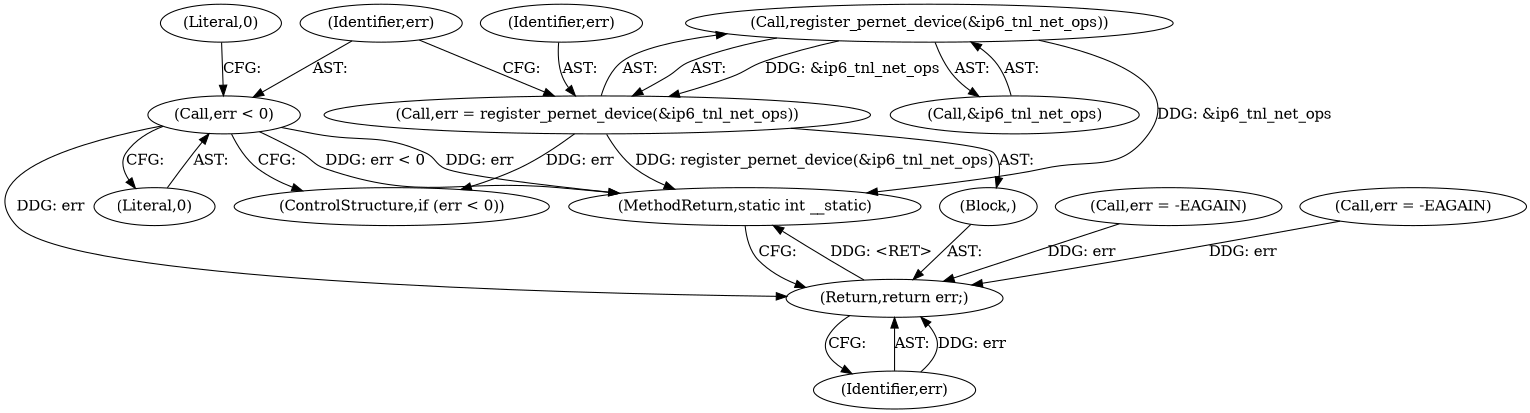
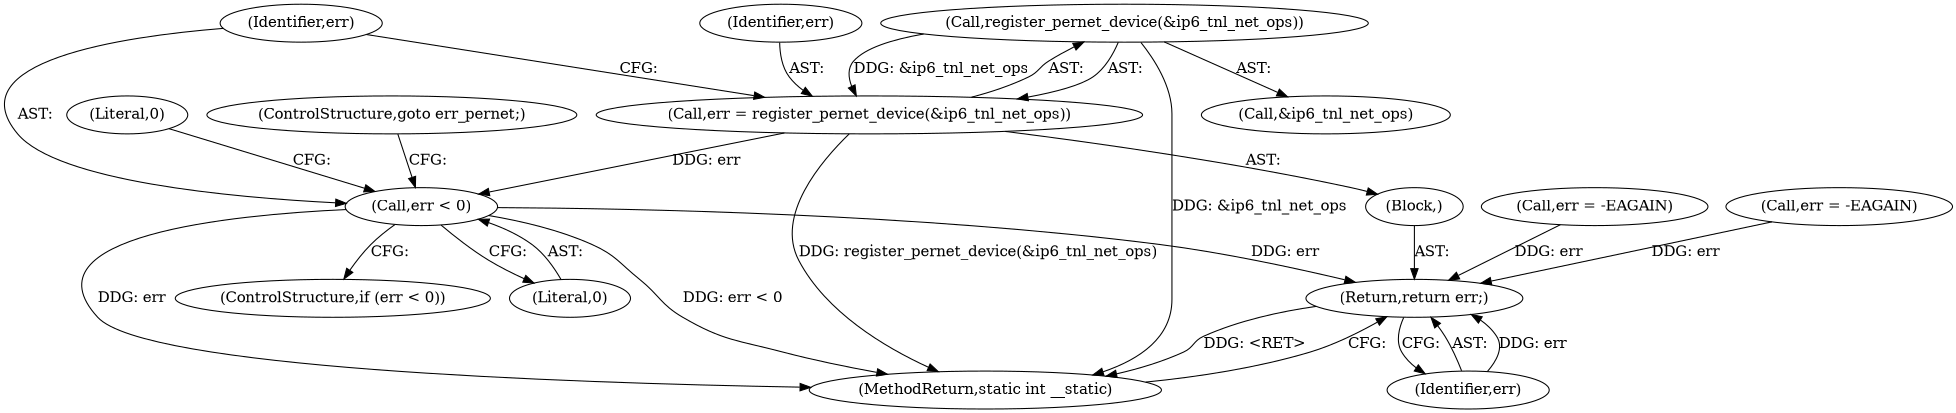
(1000, 69) -> none
none -> (392, 115)
(525, 165) -> (637, 162)
